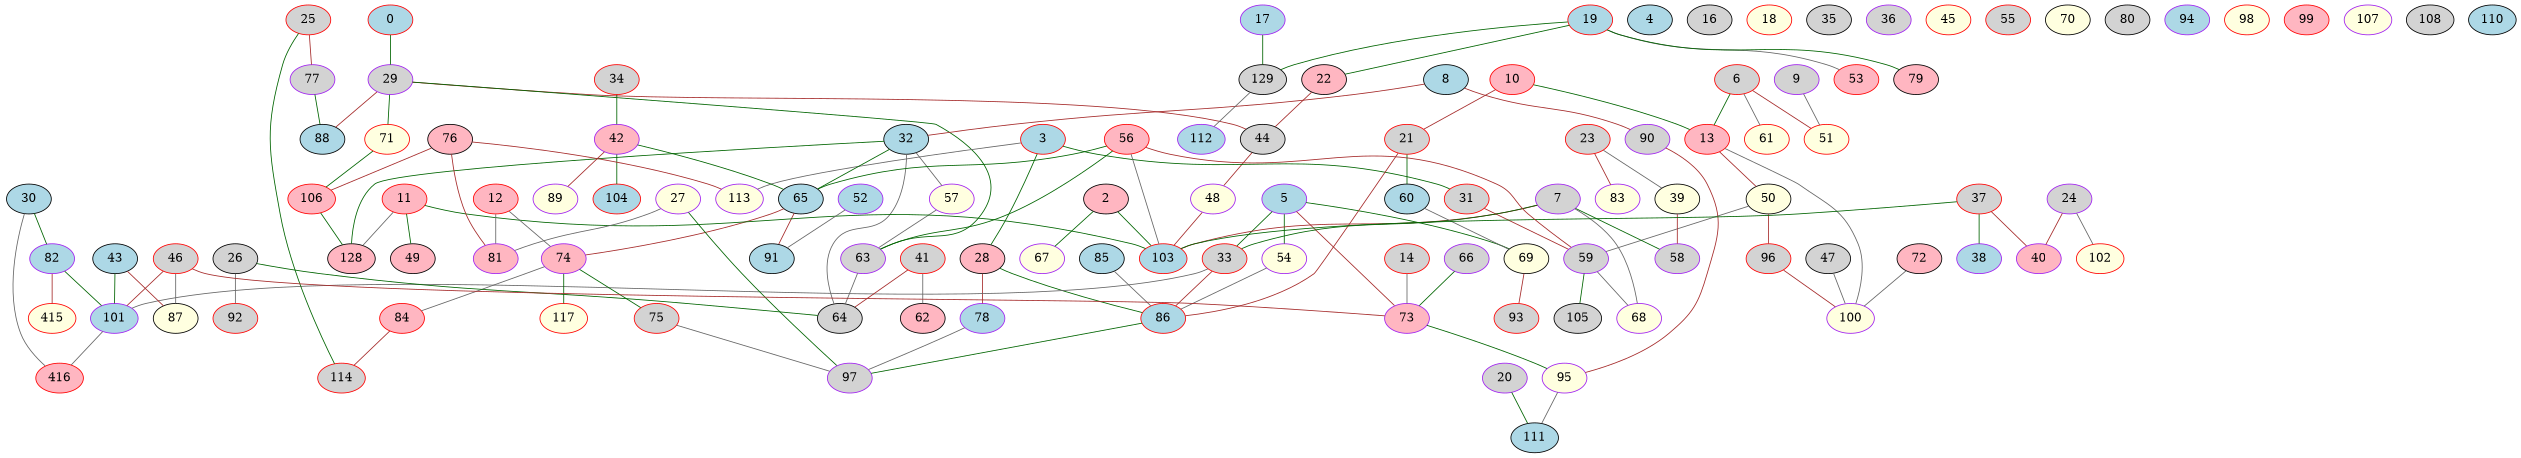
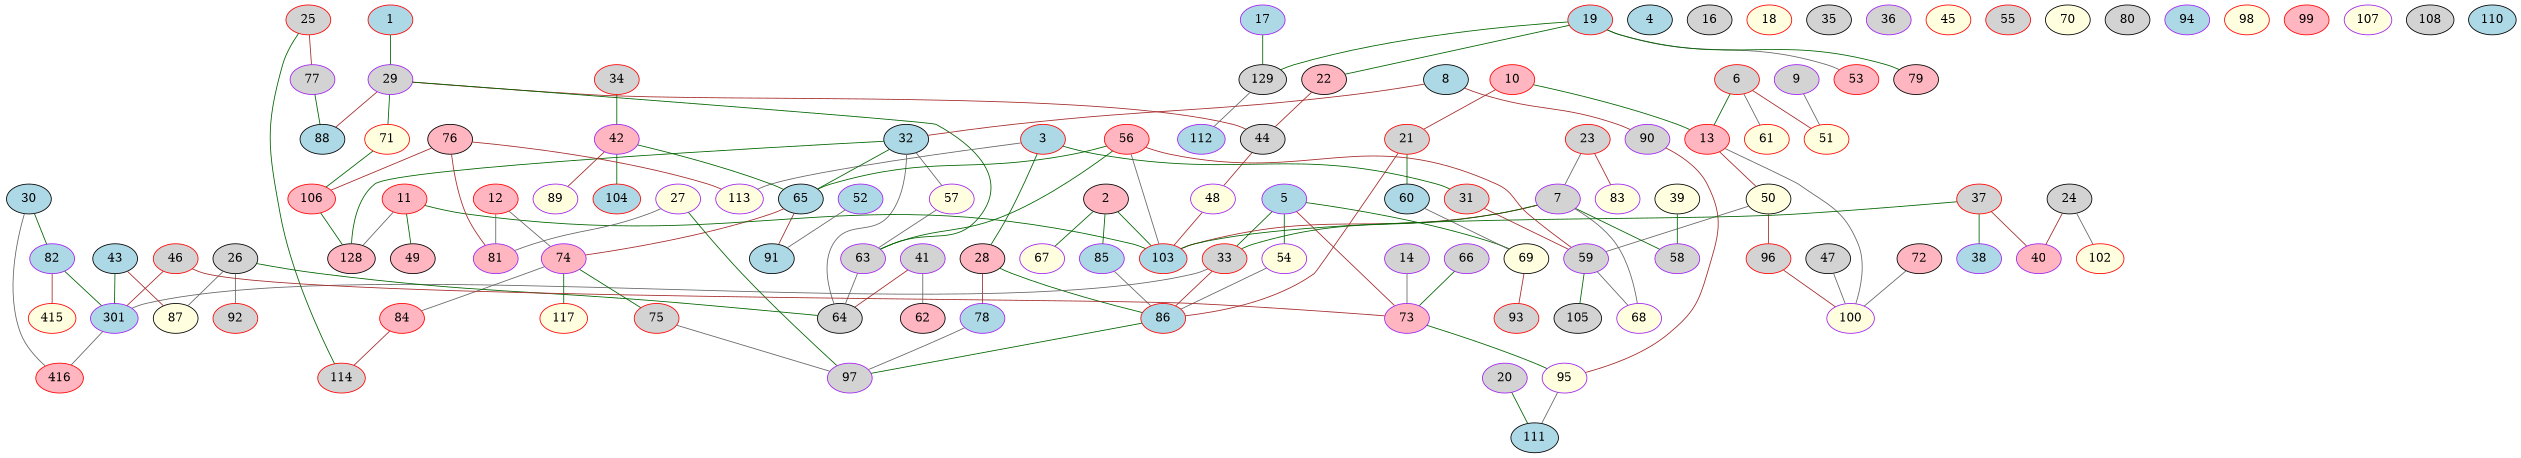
(390, 20) -> (390, 20)
(1633, 169) -> (1573, 169)
(2070, 199) -> (2070, 199)
none -> (1104, 229)
(1677, 234) -> (1677, 234)
(923, 259) -> (923, 259)
(1102, 259) -> (1102, 259)
(1407, 259) -> (1407, 259)
(176, 289) -> (206, 288)
(114, 318) -> (114, 318)
